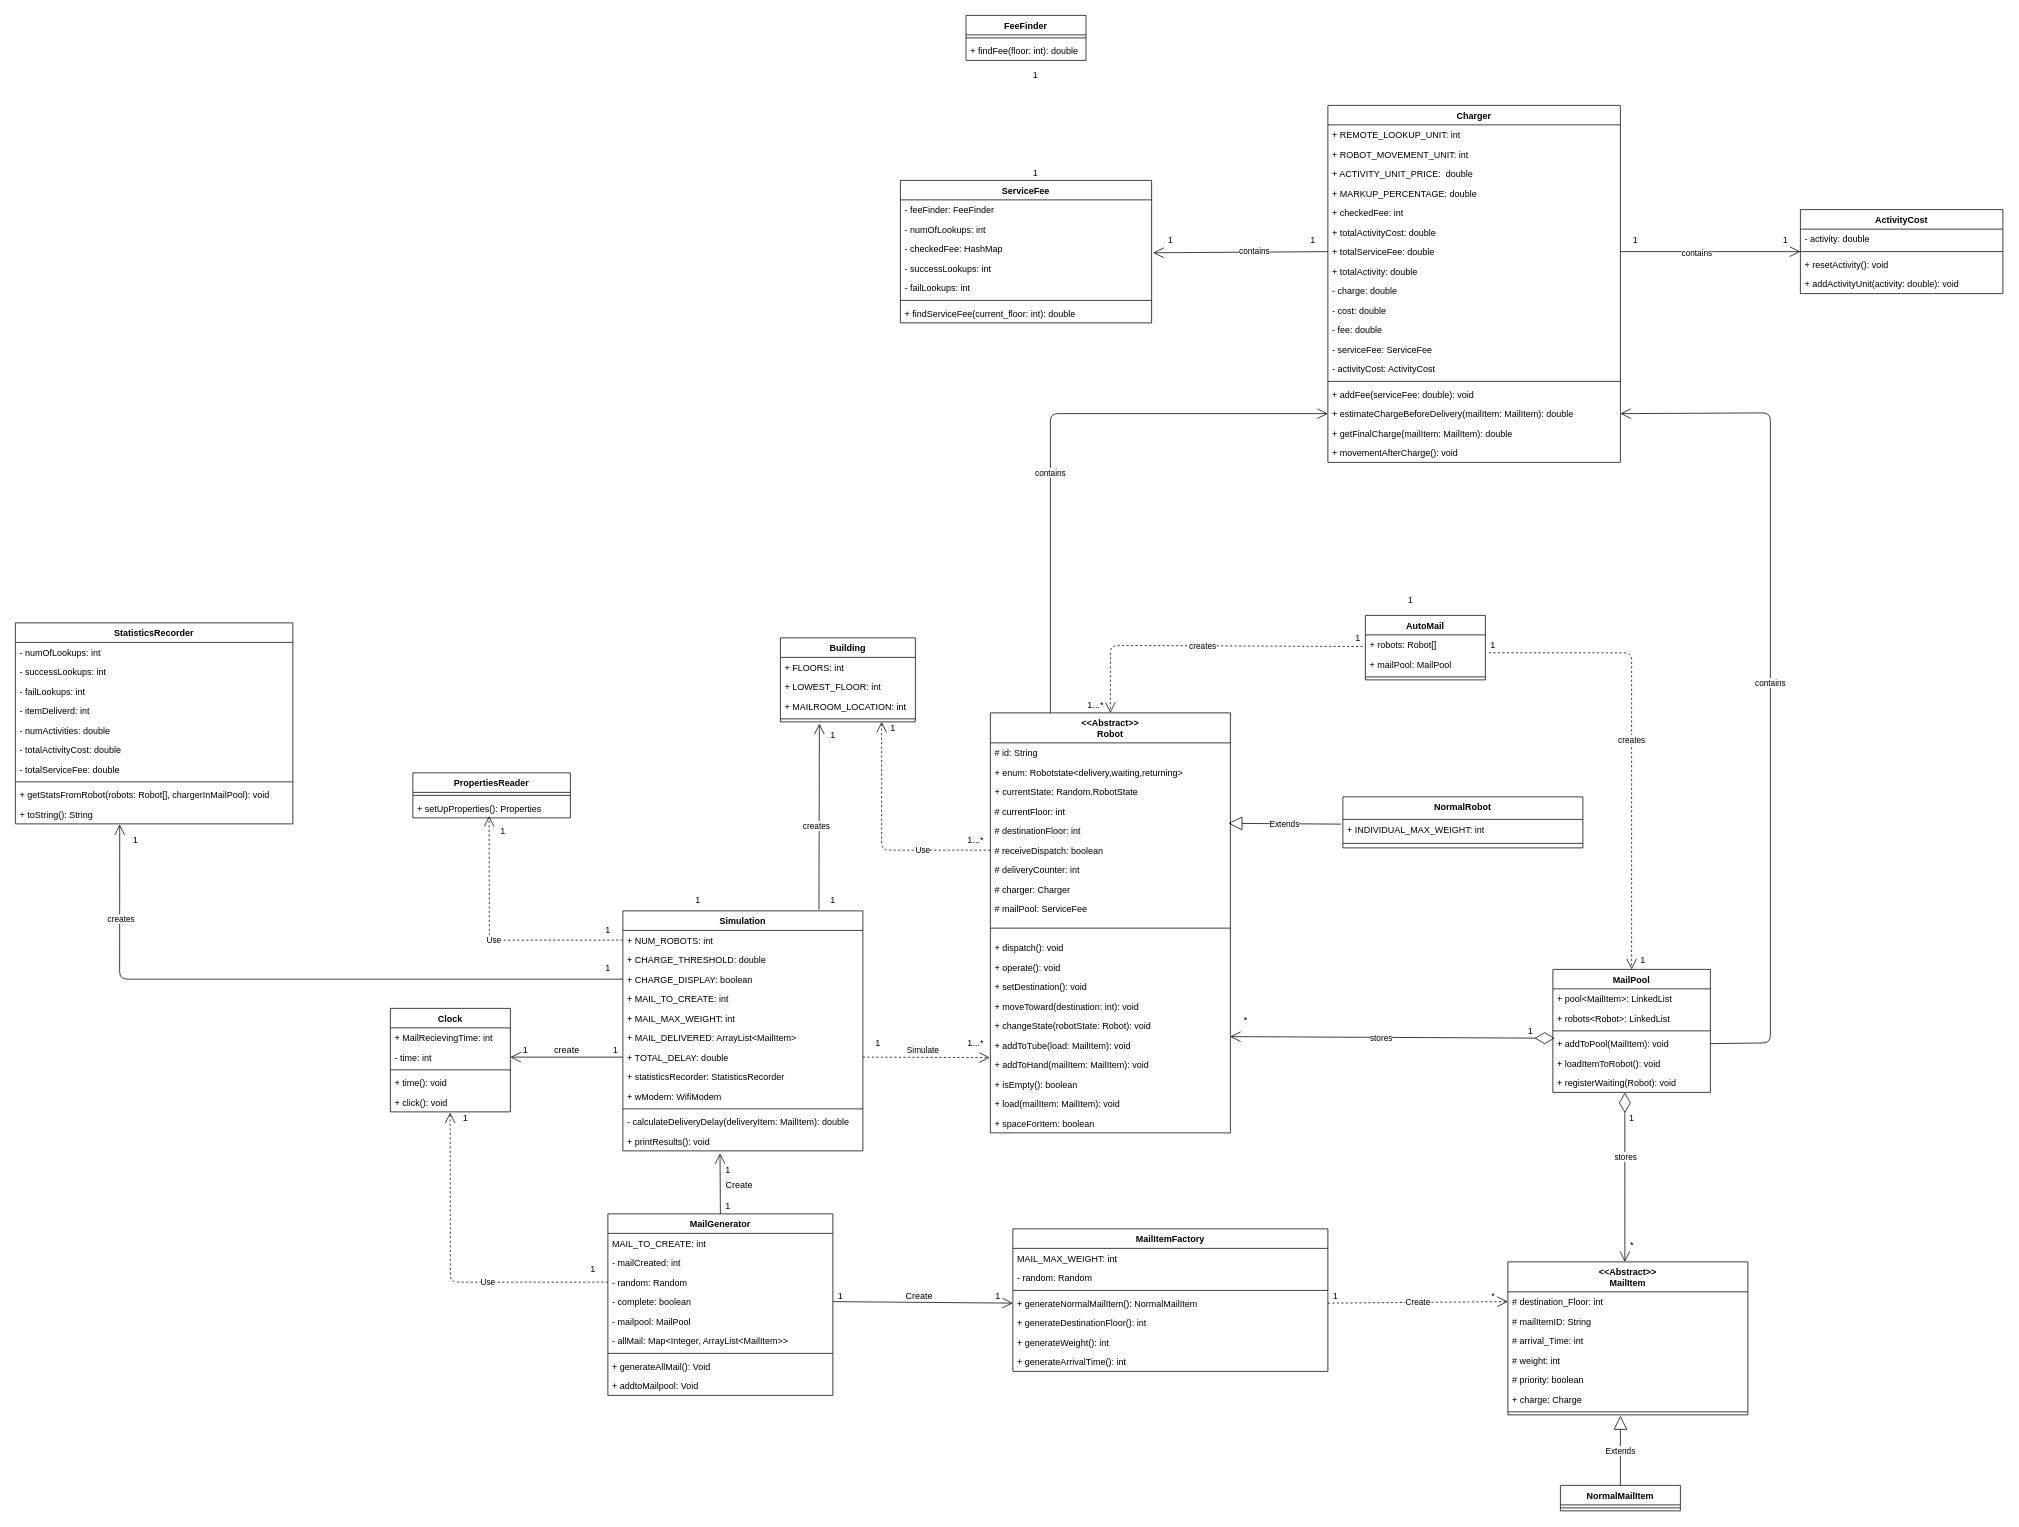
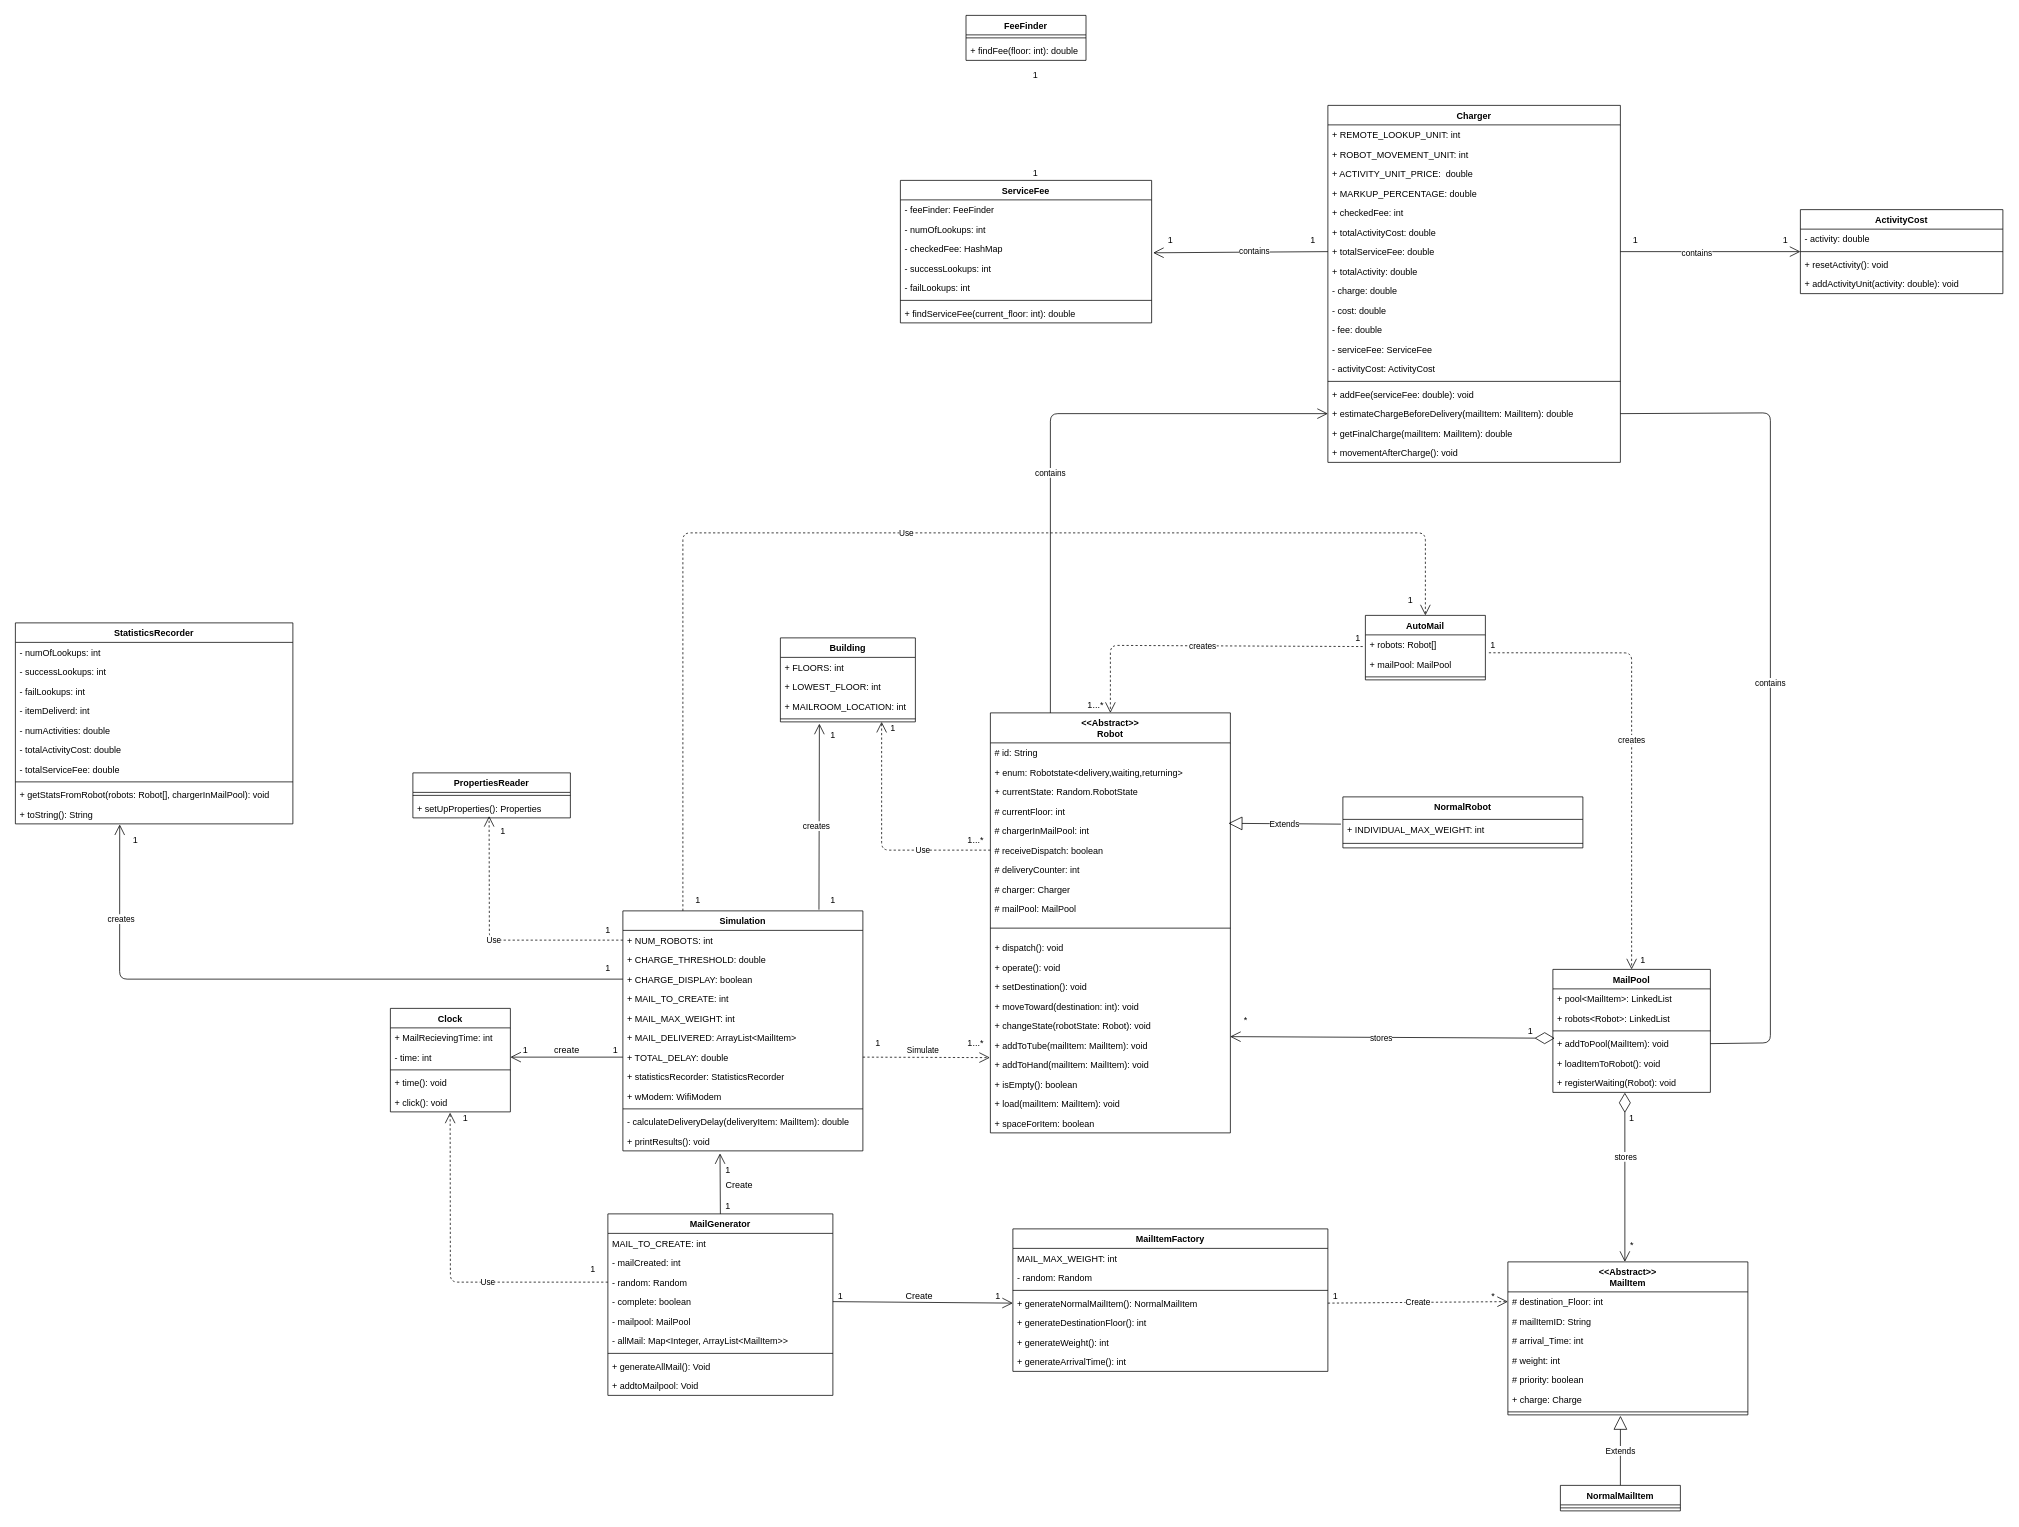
(1626, 414) -> (1626, 414)
none -> (906, 533)
(1044, 831) -> (1047, 831)
(1042, 909) -> (1034, 909)
(1067, 1046) -> (1076, 1046)
